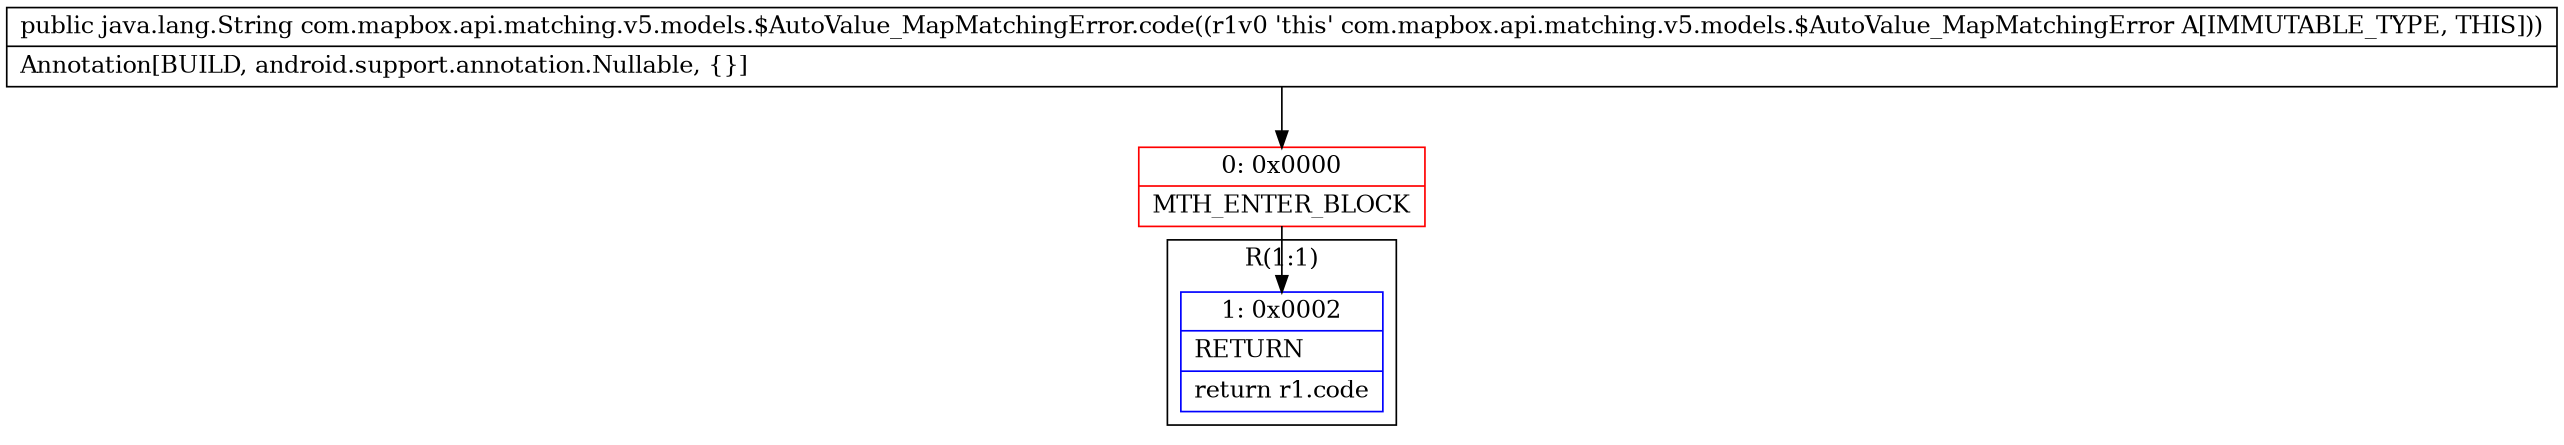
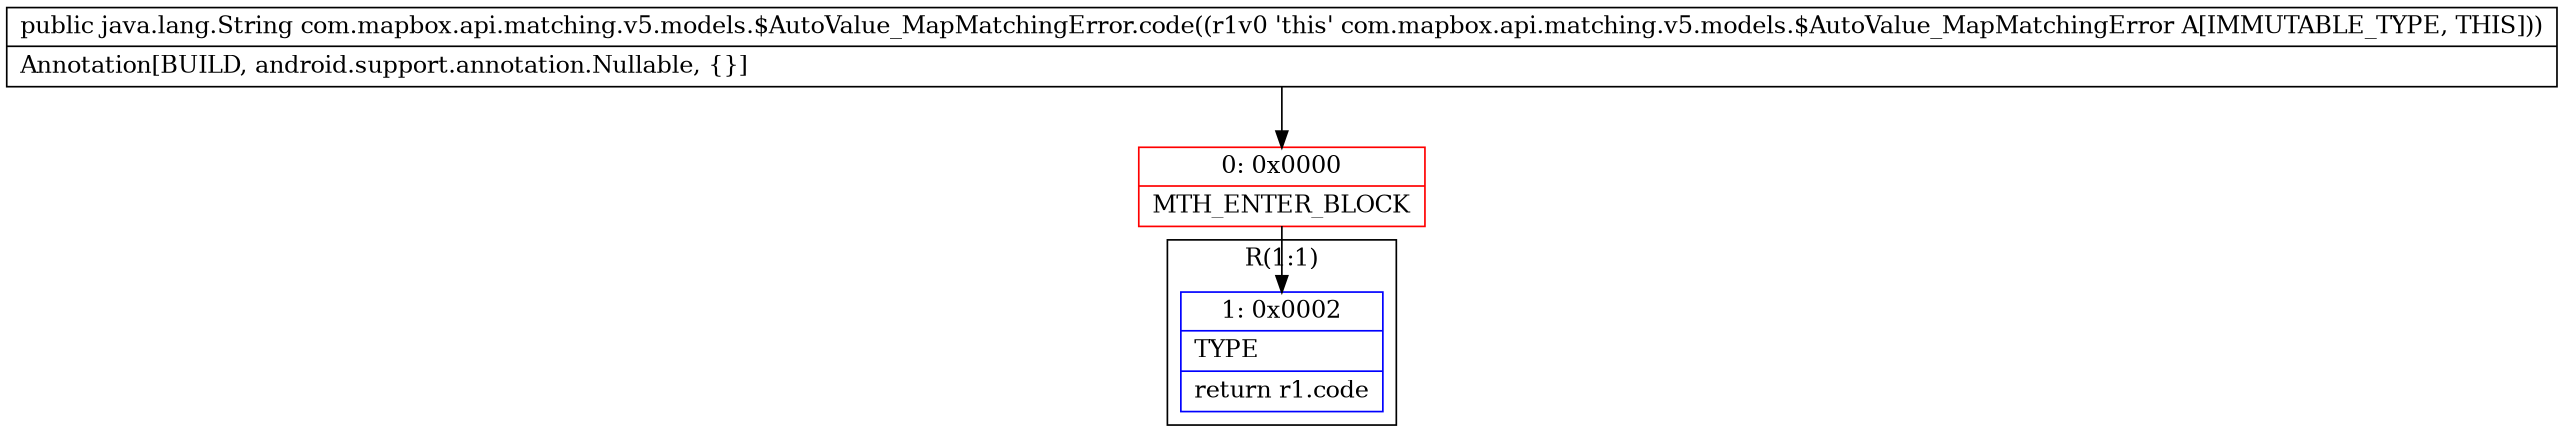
(1249, 350) -> (1227, 350)
